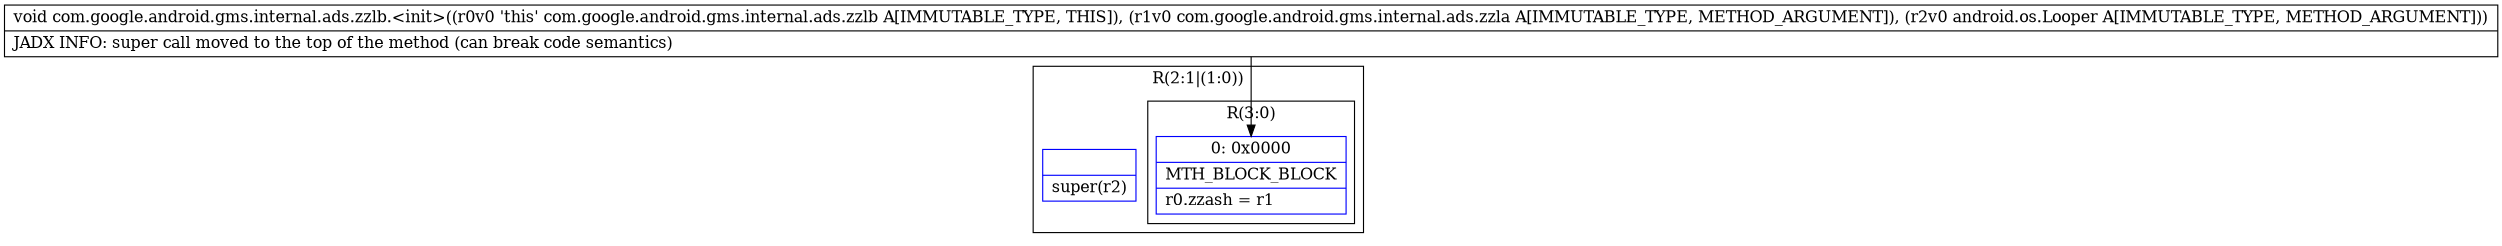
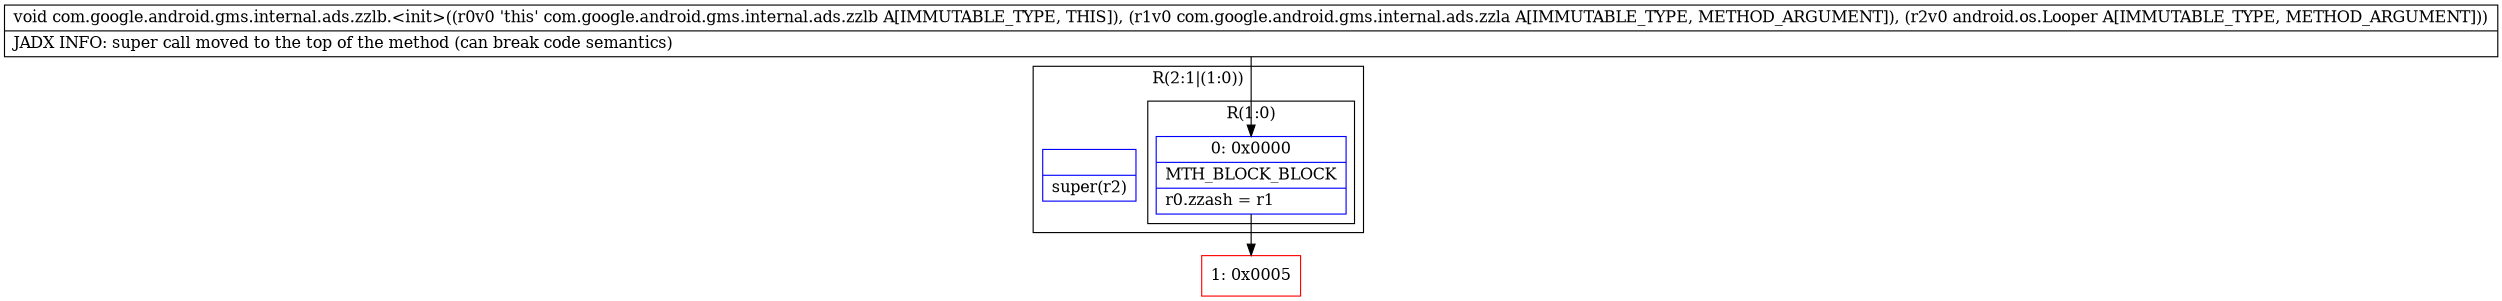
(1251, 114) -> (1251, 114)
none -> (1251, 276)
